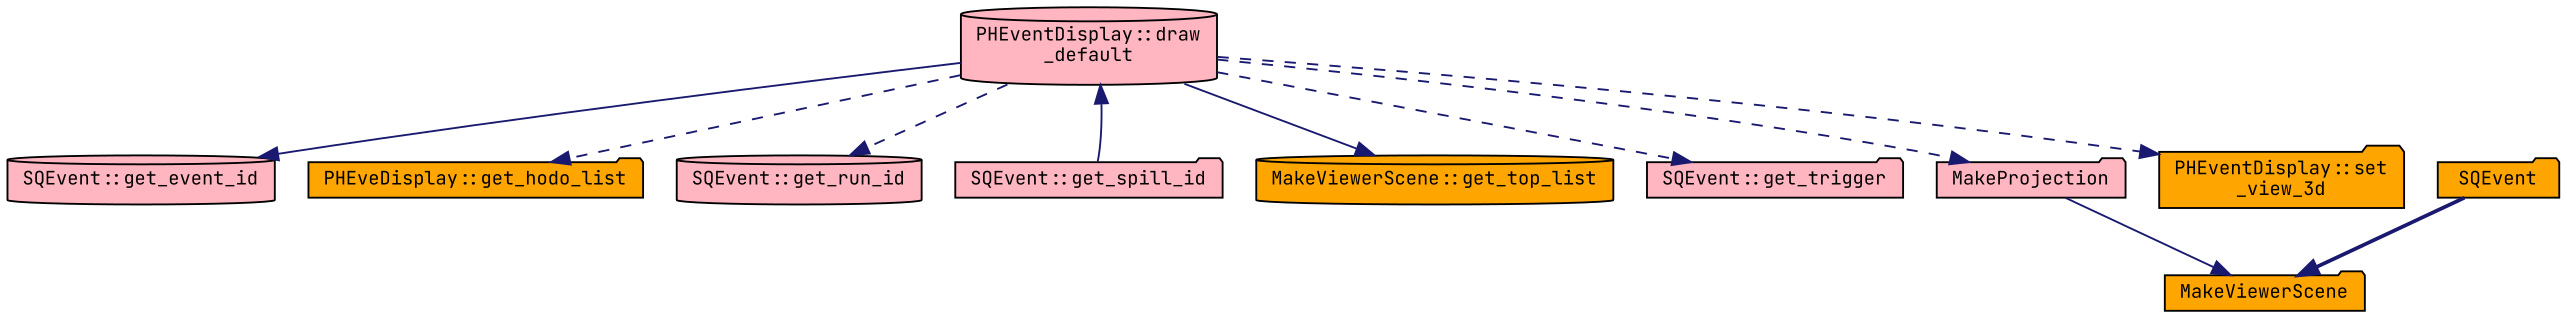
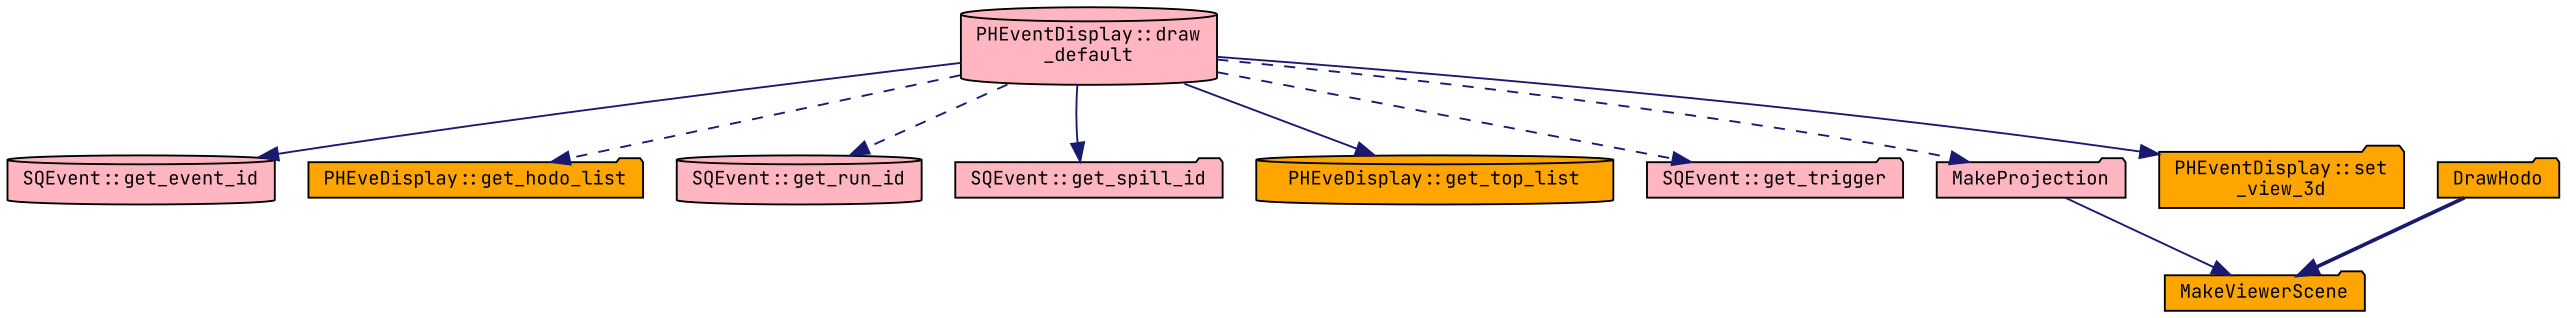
(1680, 97) -> (1680, 97)
(1101, 133) -> (1076, 114)
(1435, 180) -> (1435, 180)
(2499, 180) -> (2499, 180)
